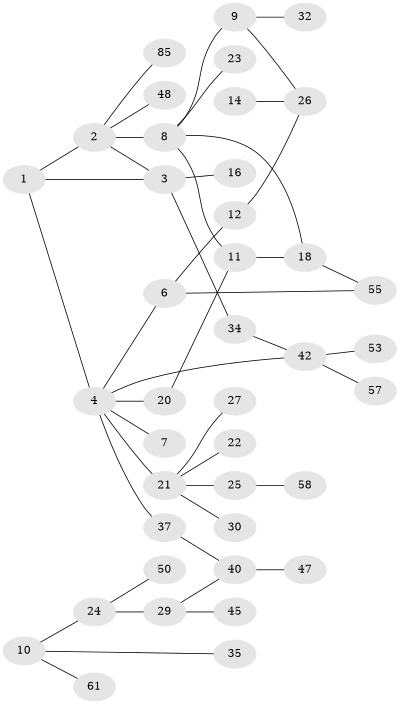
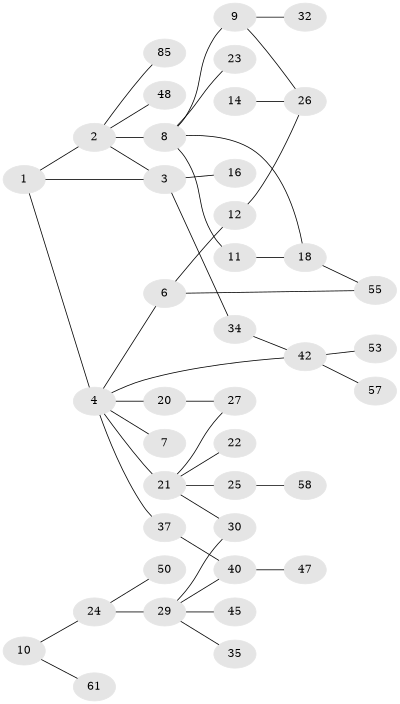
(200, 329) -> (200, 401)
none -> (200, 570)
(130, 653) -> (200, 633)
